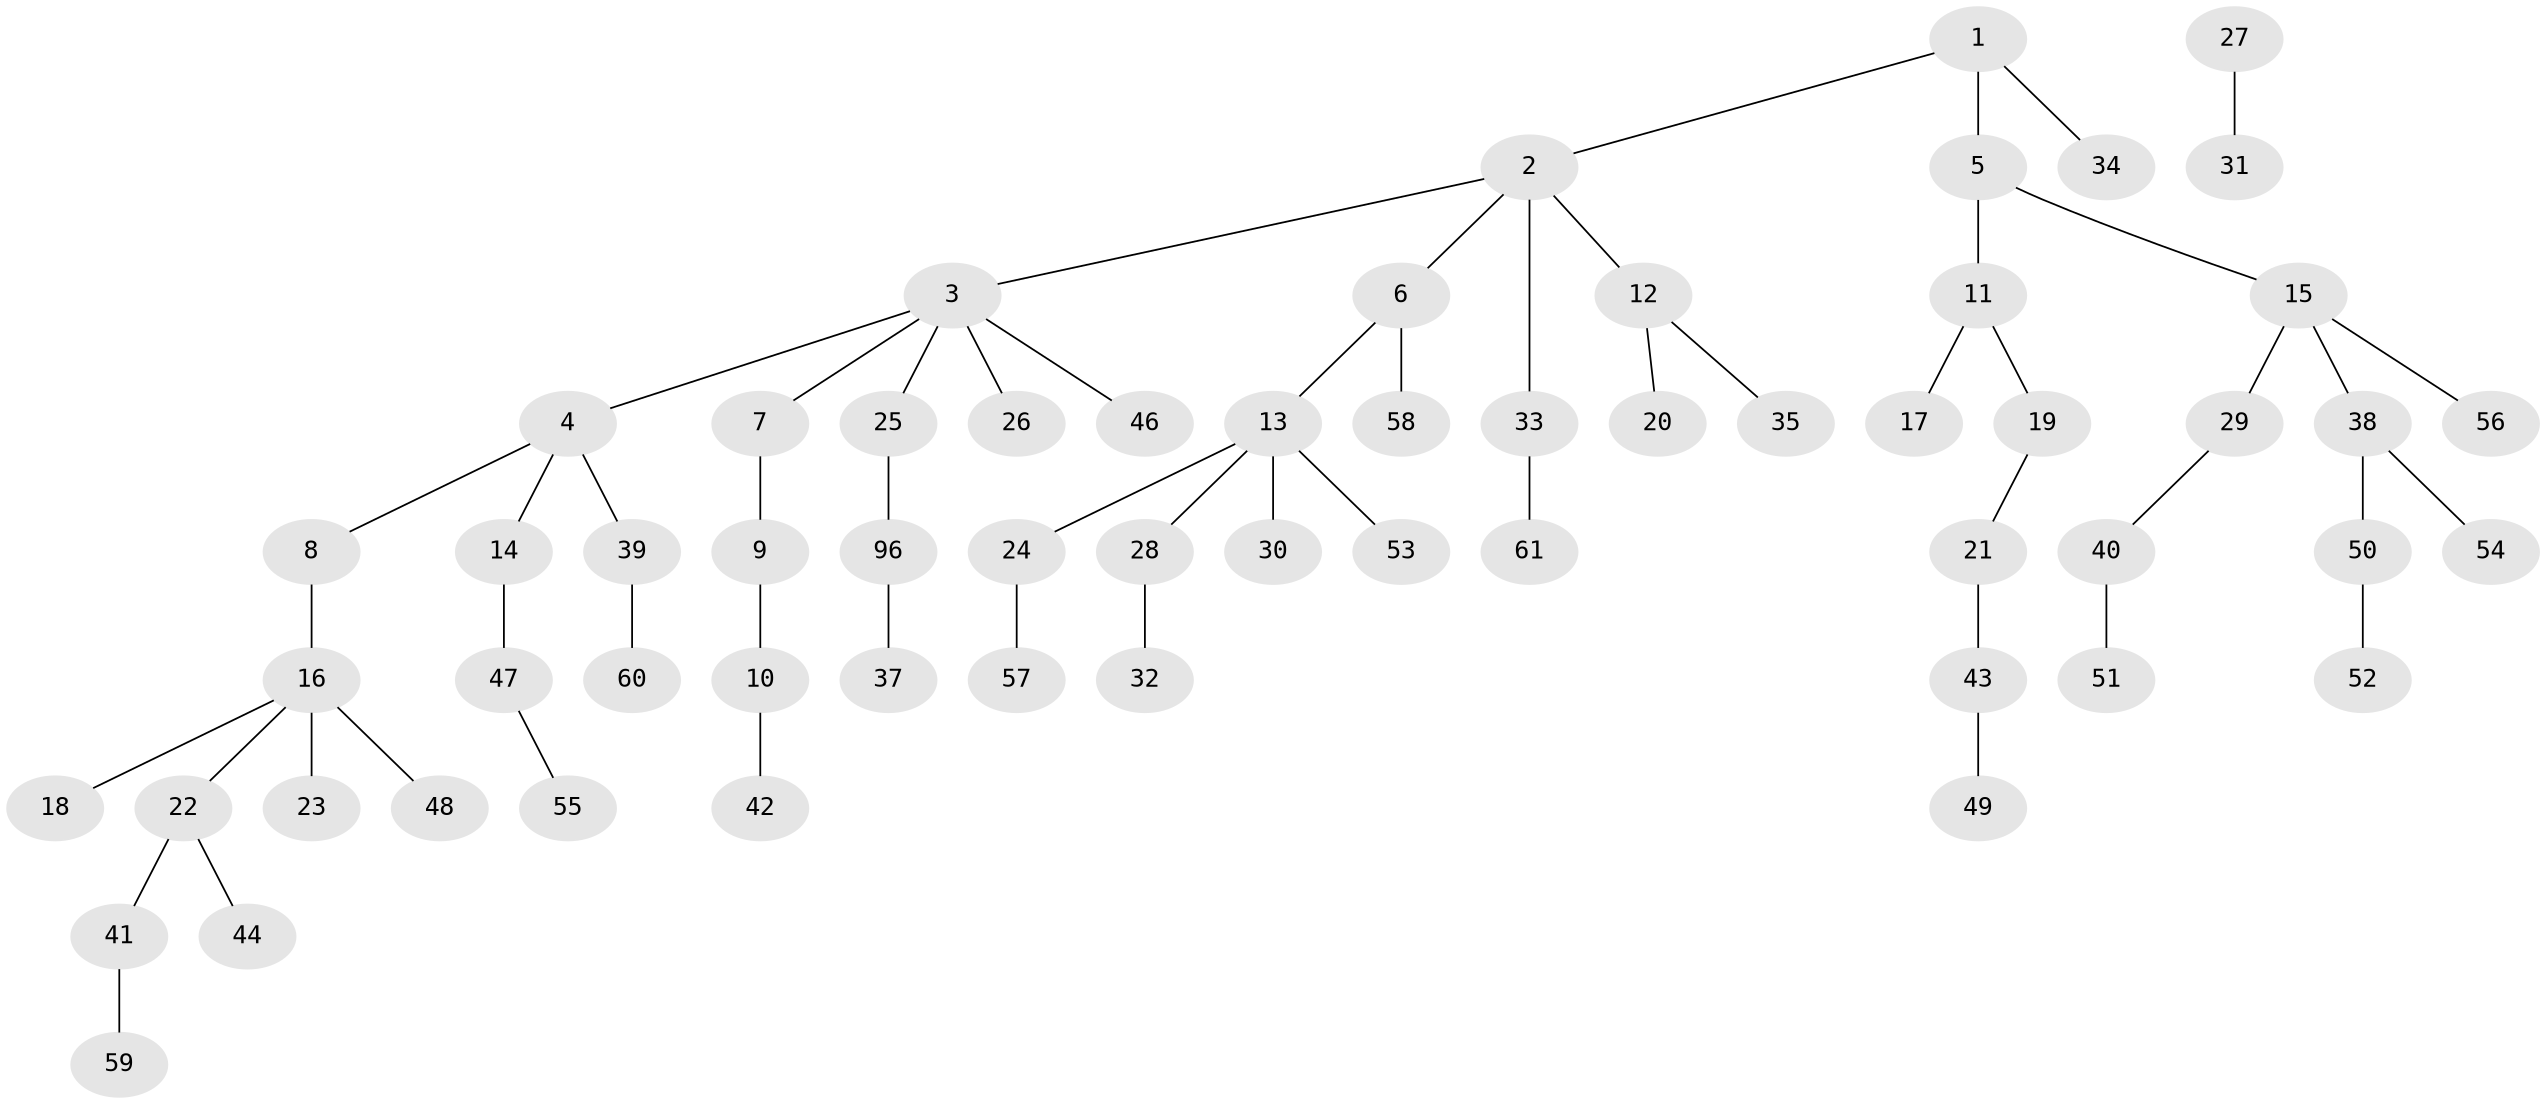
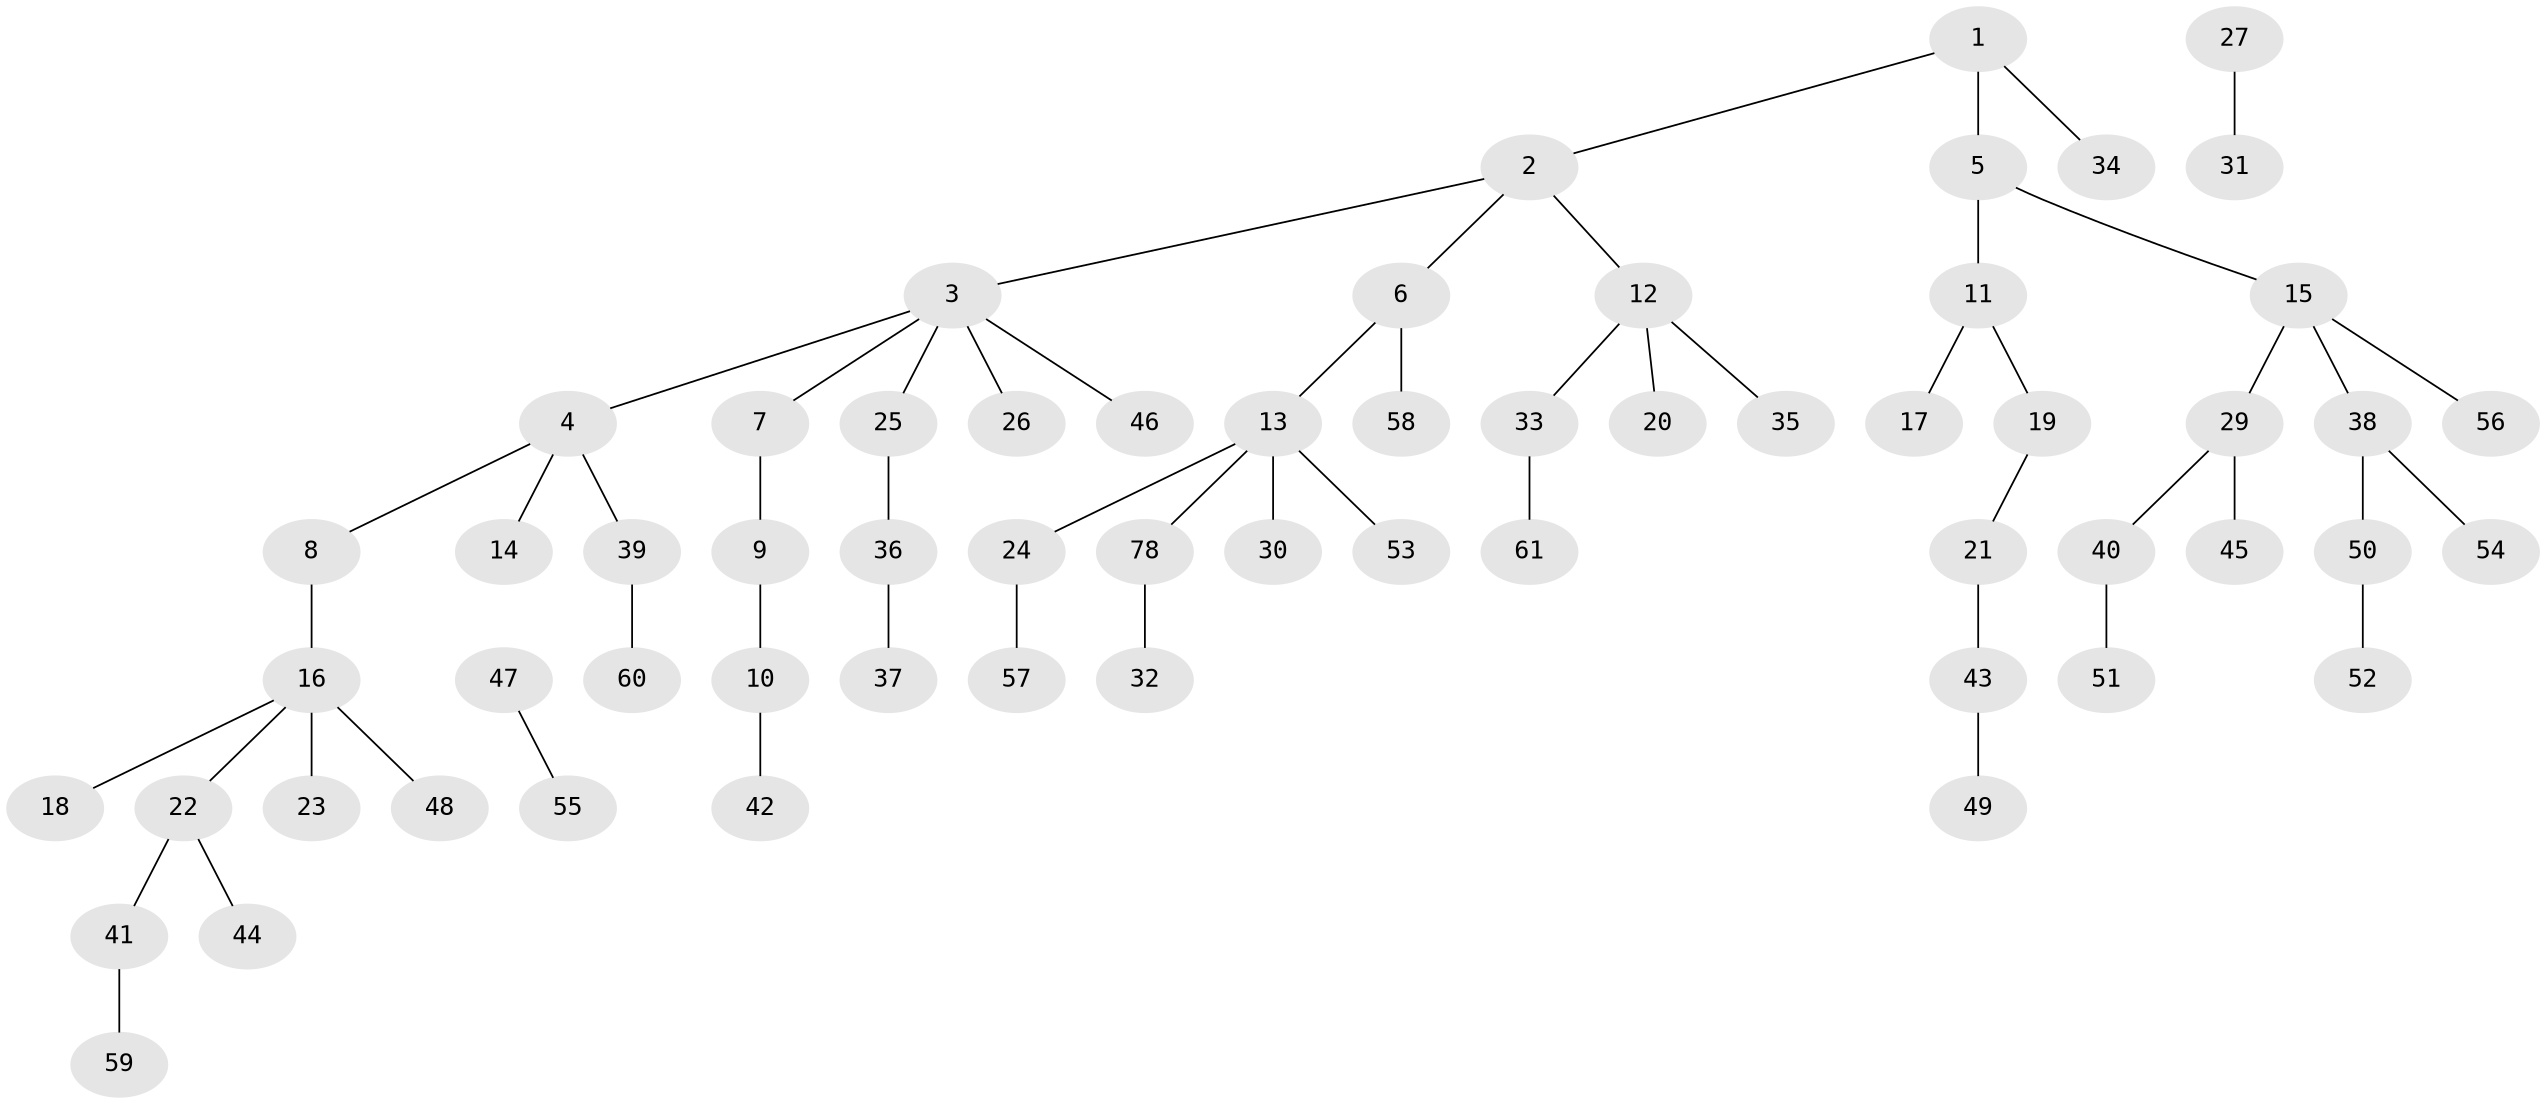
(1529, 296) -> (1586, 360)
(888, 552) -> (888, 552)
(1145, 552) -> (1145, 552)
none -> (2235, 552)
(504, 616) -> none
